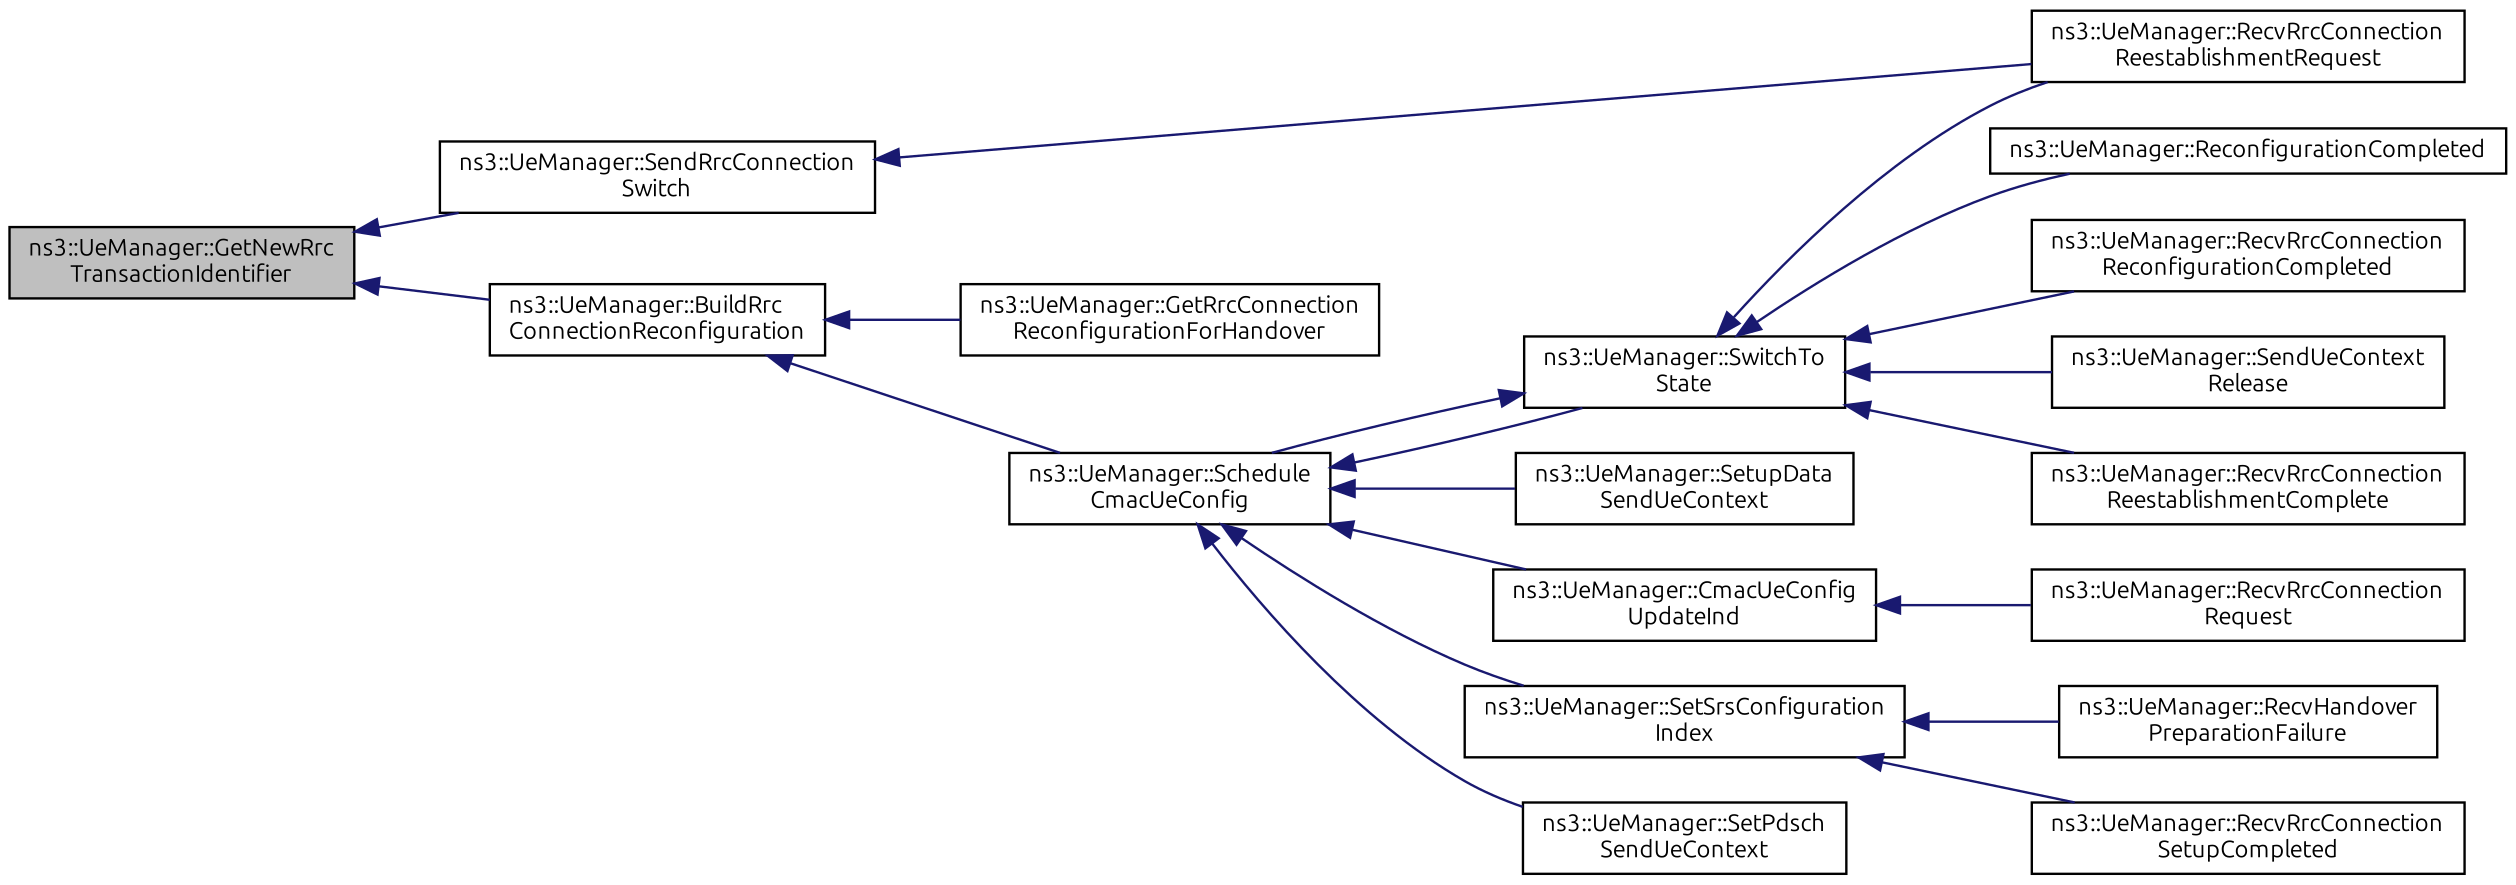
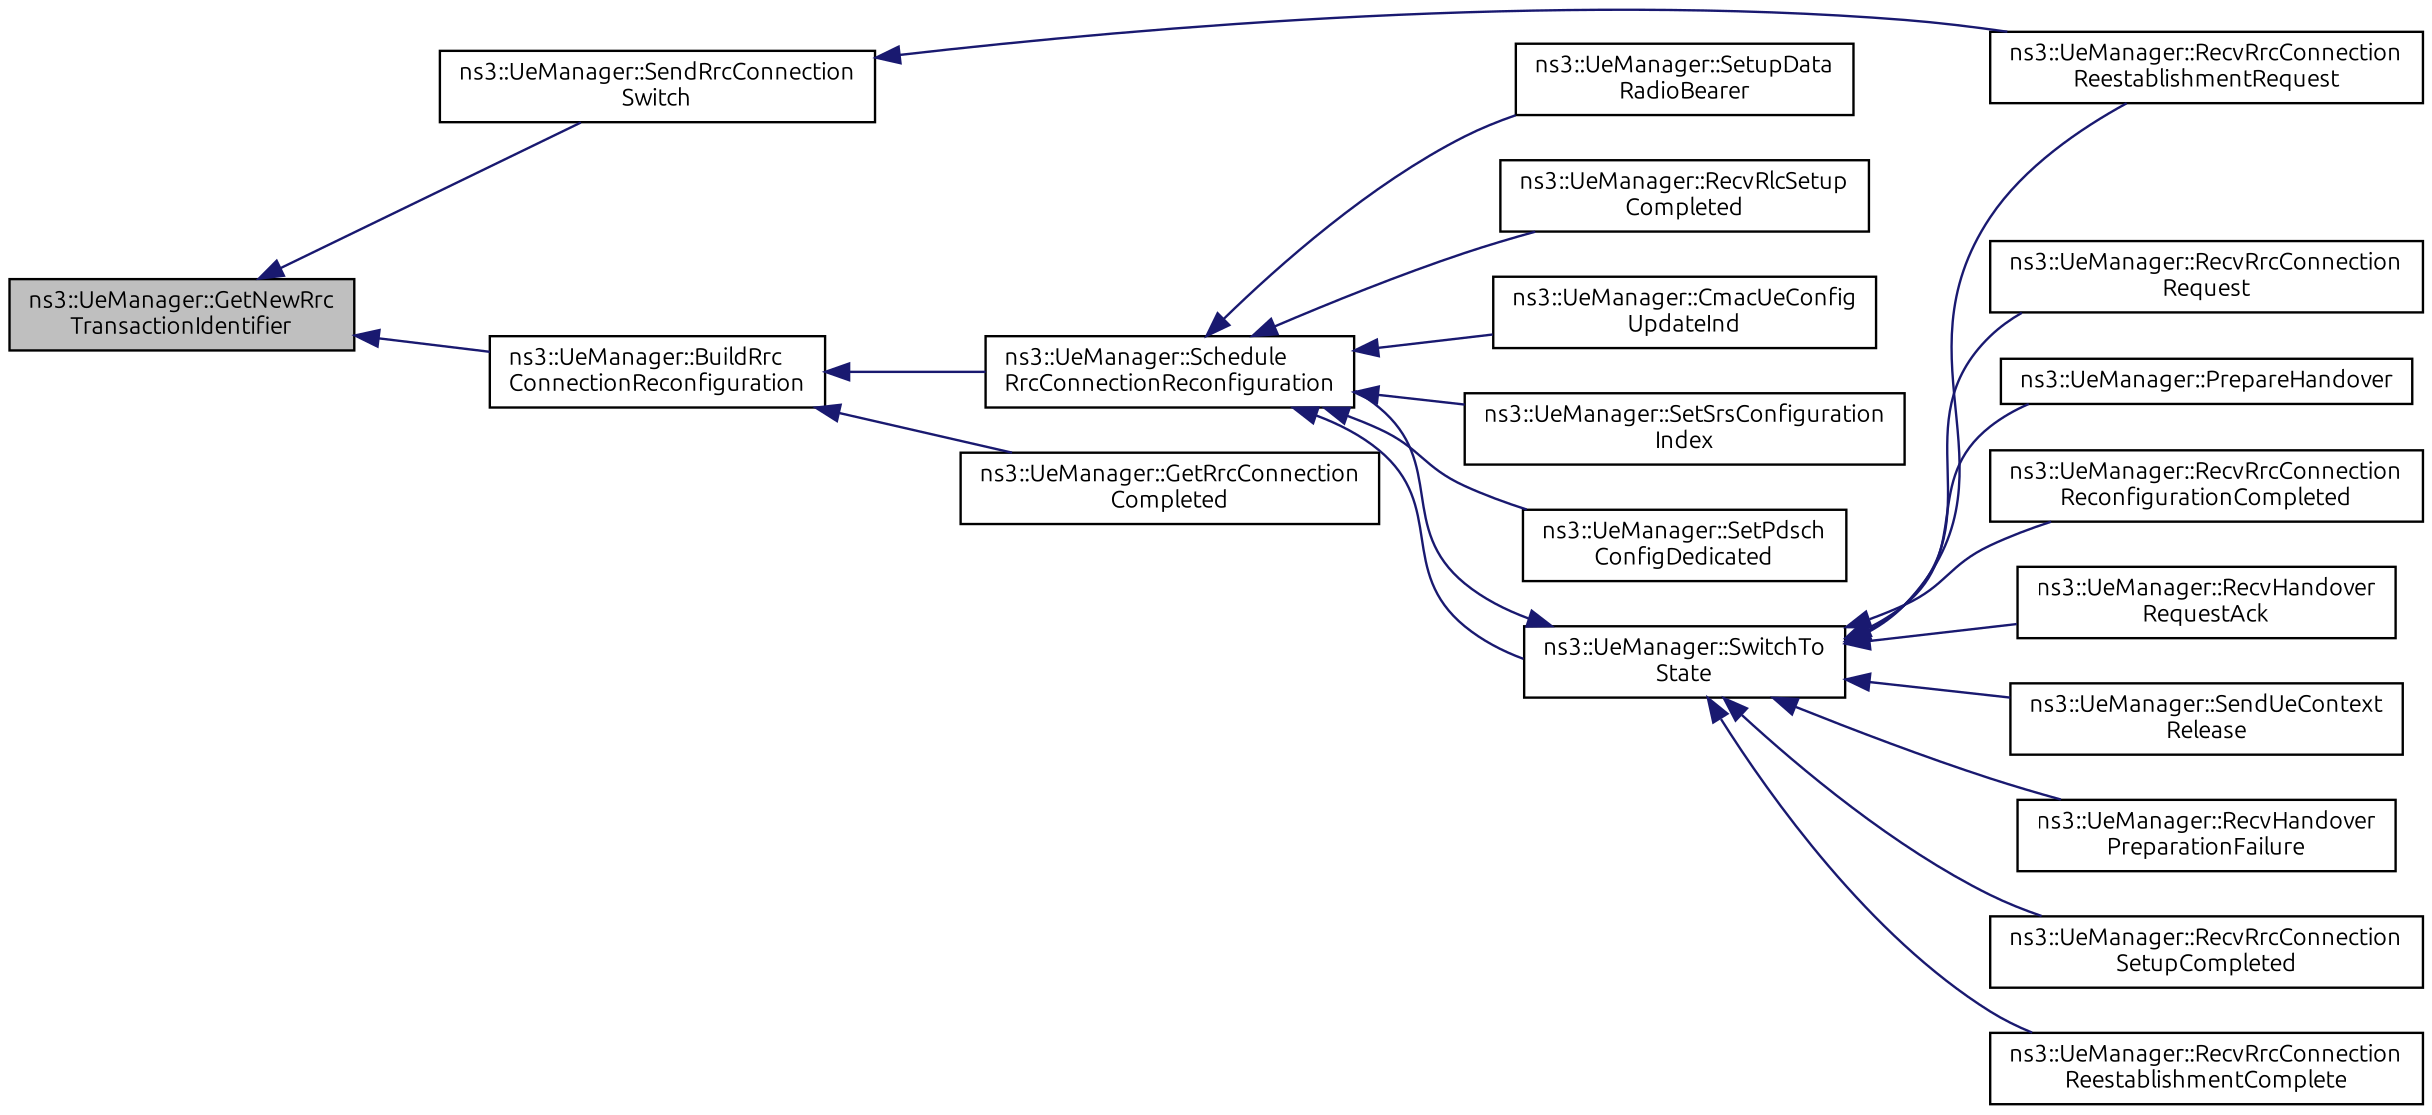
(2248, 151) -> (2207, 381)
none -> (1685, 196)
(1170, 320) -> (1170, 488)
(1170, 489) -> (1170, 372)
(1685, 489) -> (1685, 79)
none -> (2207, 603)
(1966, 605) -> (1948, 474)
(1994, 722) -> (1927, 757)
(1978, 782) -> (1883, 830)
(1685, 838) -> (1685, 545)
